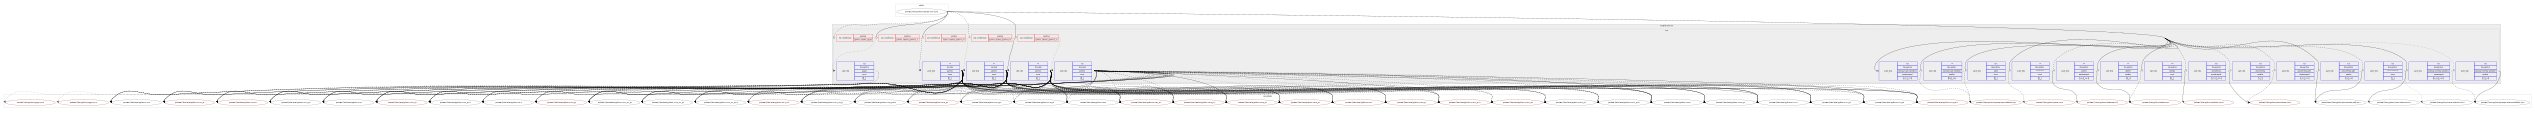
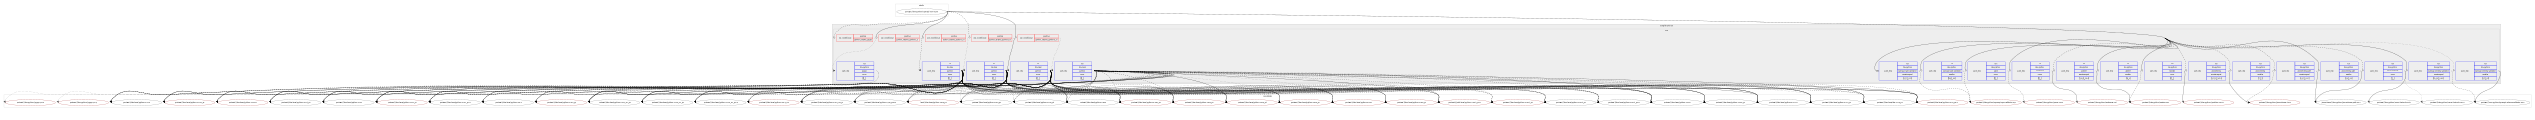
(615, 103) -> (615, 103)
(934, 103) -> (934, 103)
(1199, 103) -> (1199, 103)
(1465, 103) -> (1465, 103)
(1890, 103) -> (1890, 103)
(2103, 103) -> (2103, 103)
